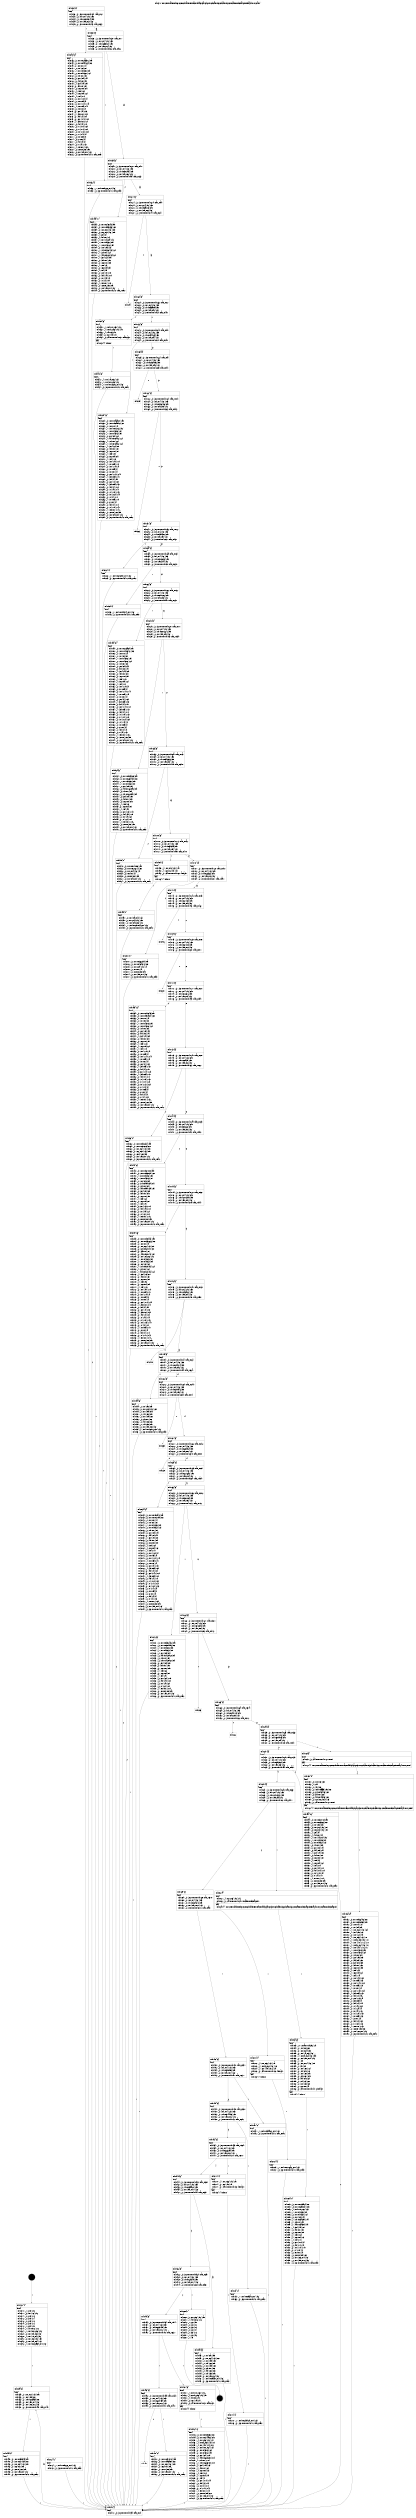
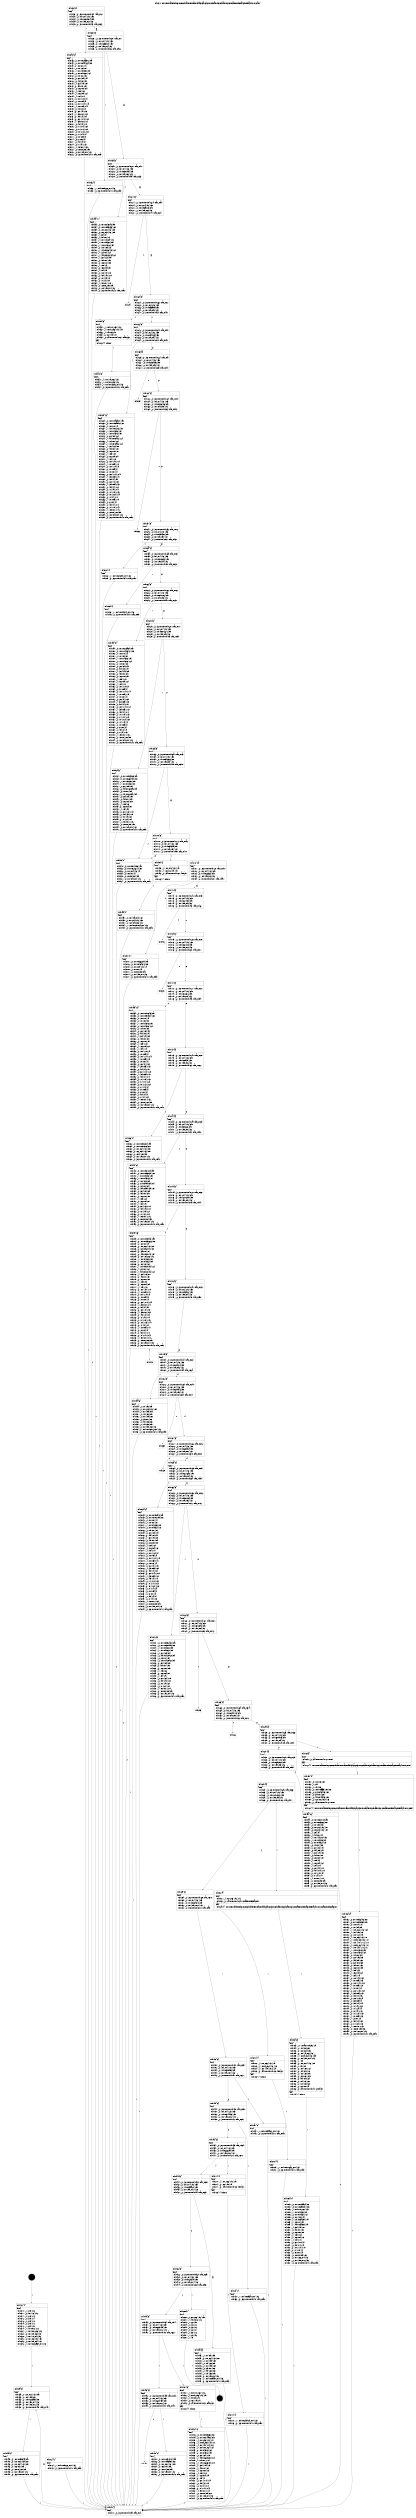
(189, 857) -> (154, 856)
(175, 1334) -> (149, 1354)
(277, 1776) -> none
